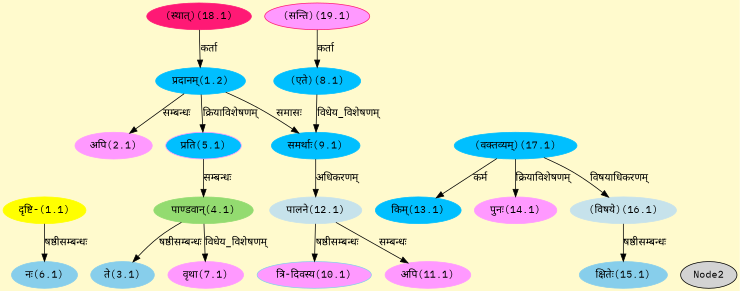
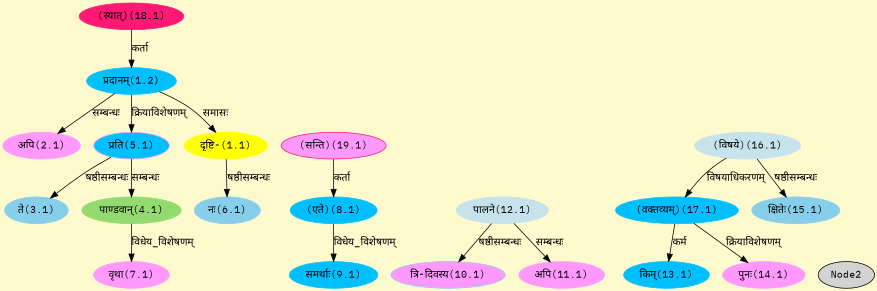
(260, 109) -> (187, 106)
(575, 173) -> (706, 173)
(316, 174) -> none
(158, 238) -> (83, 174)
